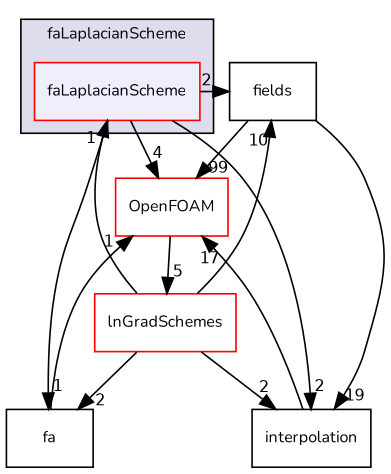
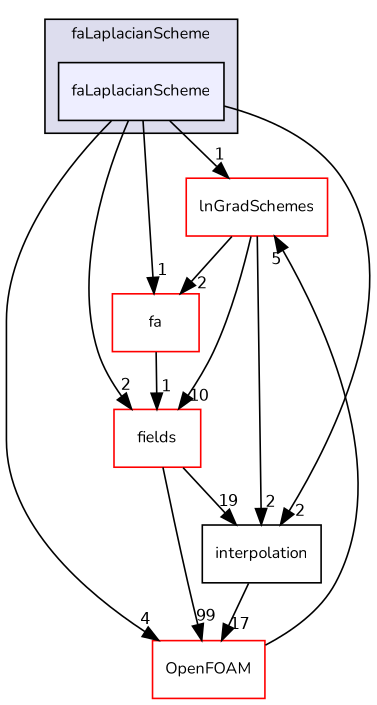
(117, 92) -> (141, 92)
(273, 92) -> (157, 438)
(97, 220) -> (193, 144)
(68, 320) -> (156, 373)
(50, 438) -> (156, 323)
